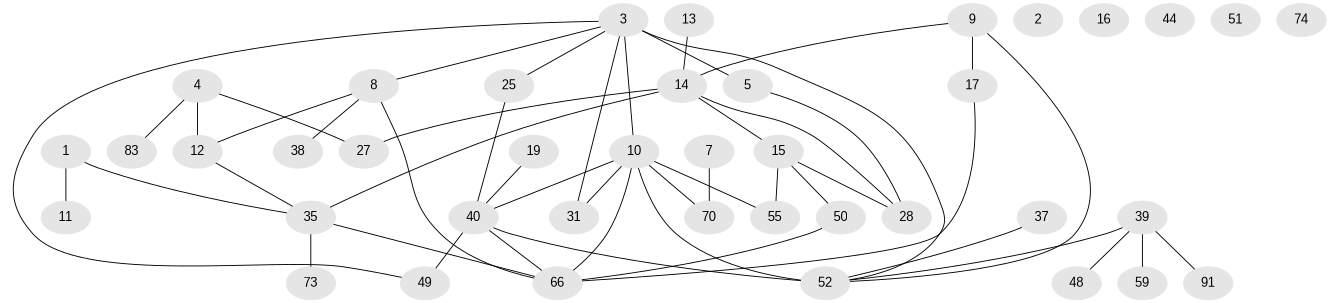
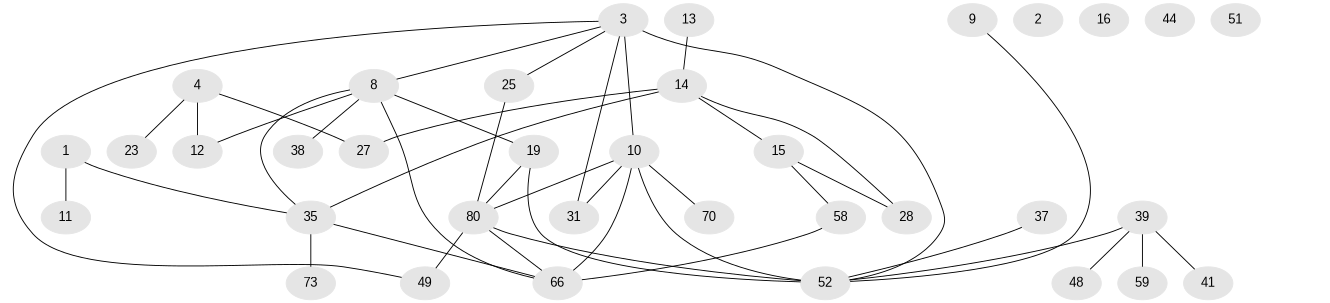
(1301, 20) -> none
(823, 43) -> none
(748, 86) -> none
(972, 86) -> none
none -> (448, 116)
(132, 152) -> (132, 152)
(709, 152) -> none
(254, 185) -> (270, 129)
(473, 218) -> (473, 218)
(775, 218) -> none
(841, 218) -> (841, 218)
none -> (633, 267)
(1208, 283) -> (1208, 283)
